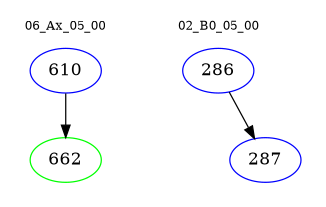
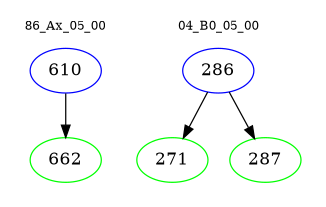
(66, 27) -> (66, 27)
(219, 27) -> (219, 27)
none -> (172, 160)
(265, 160) -> (265, 160)
